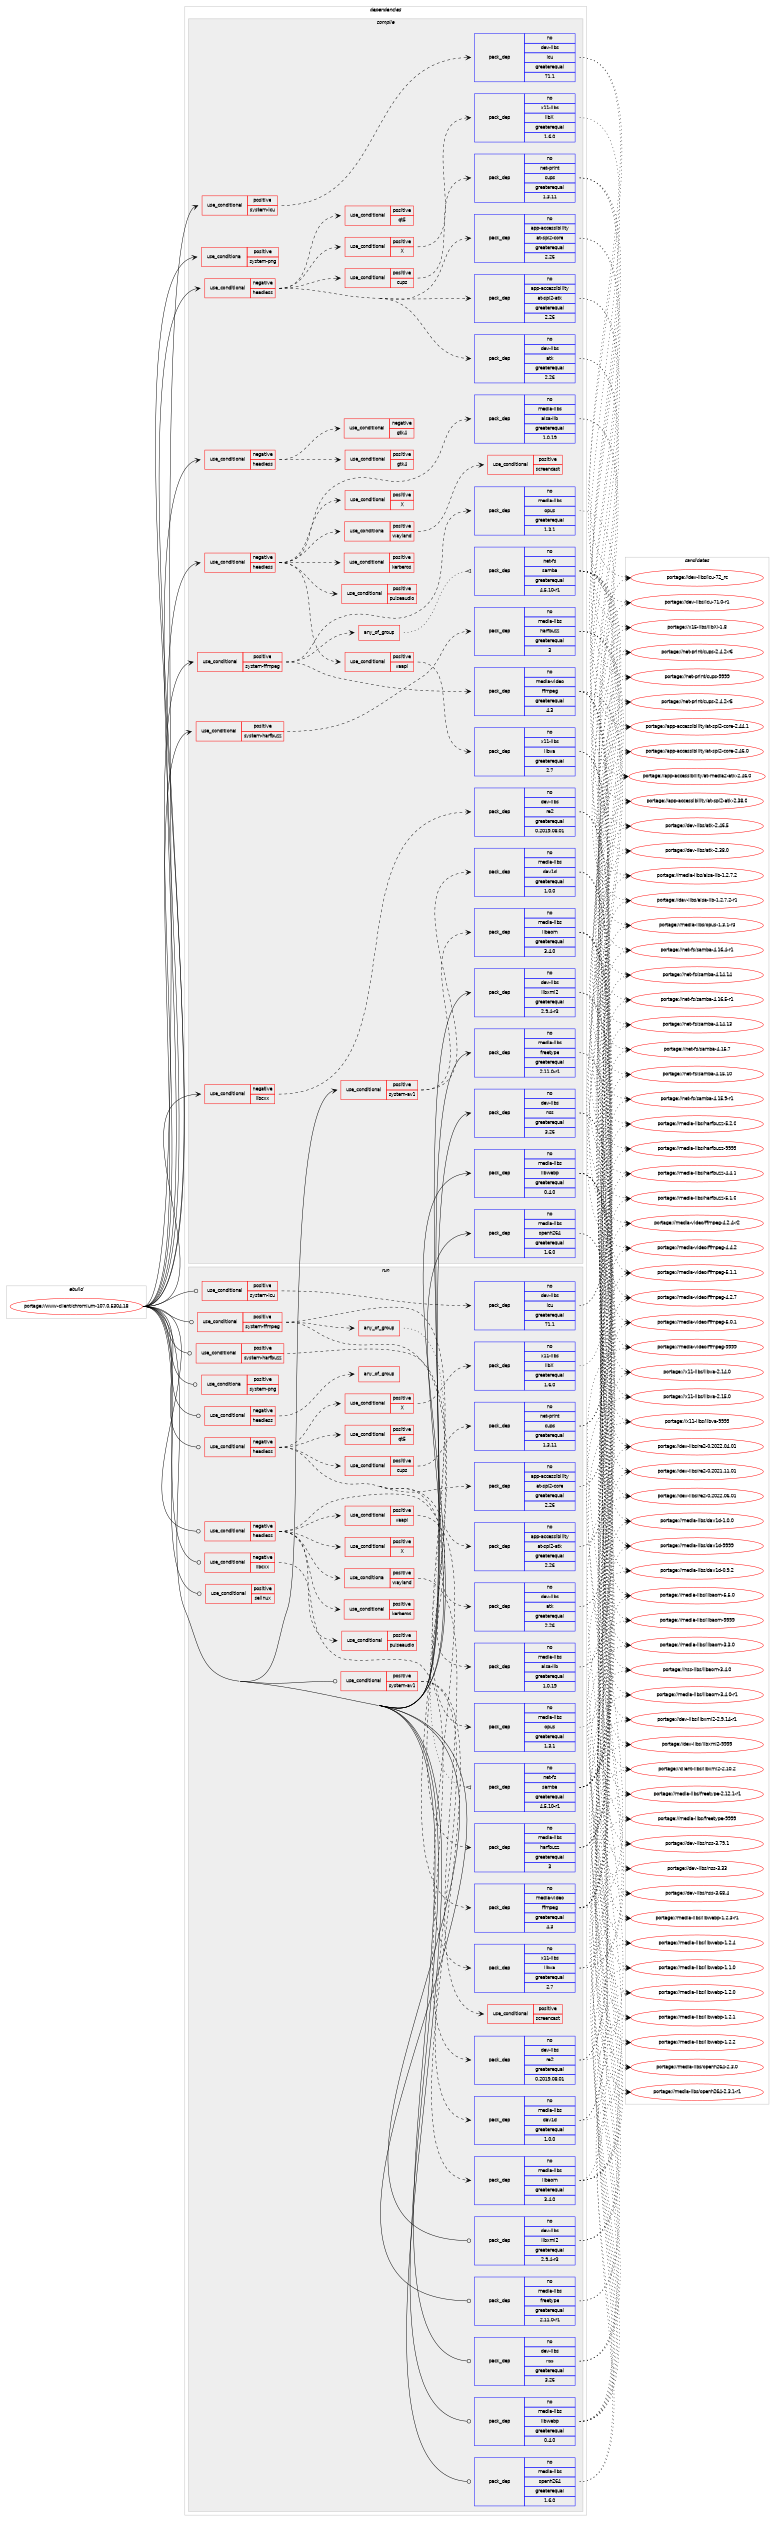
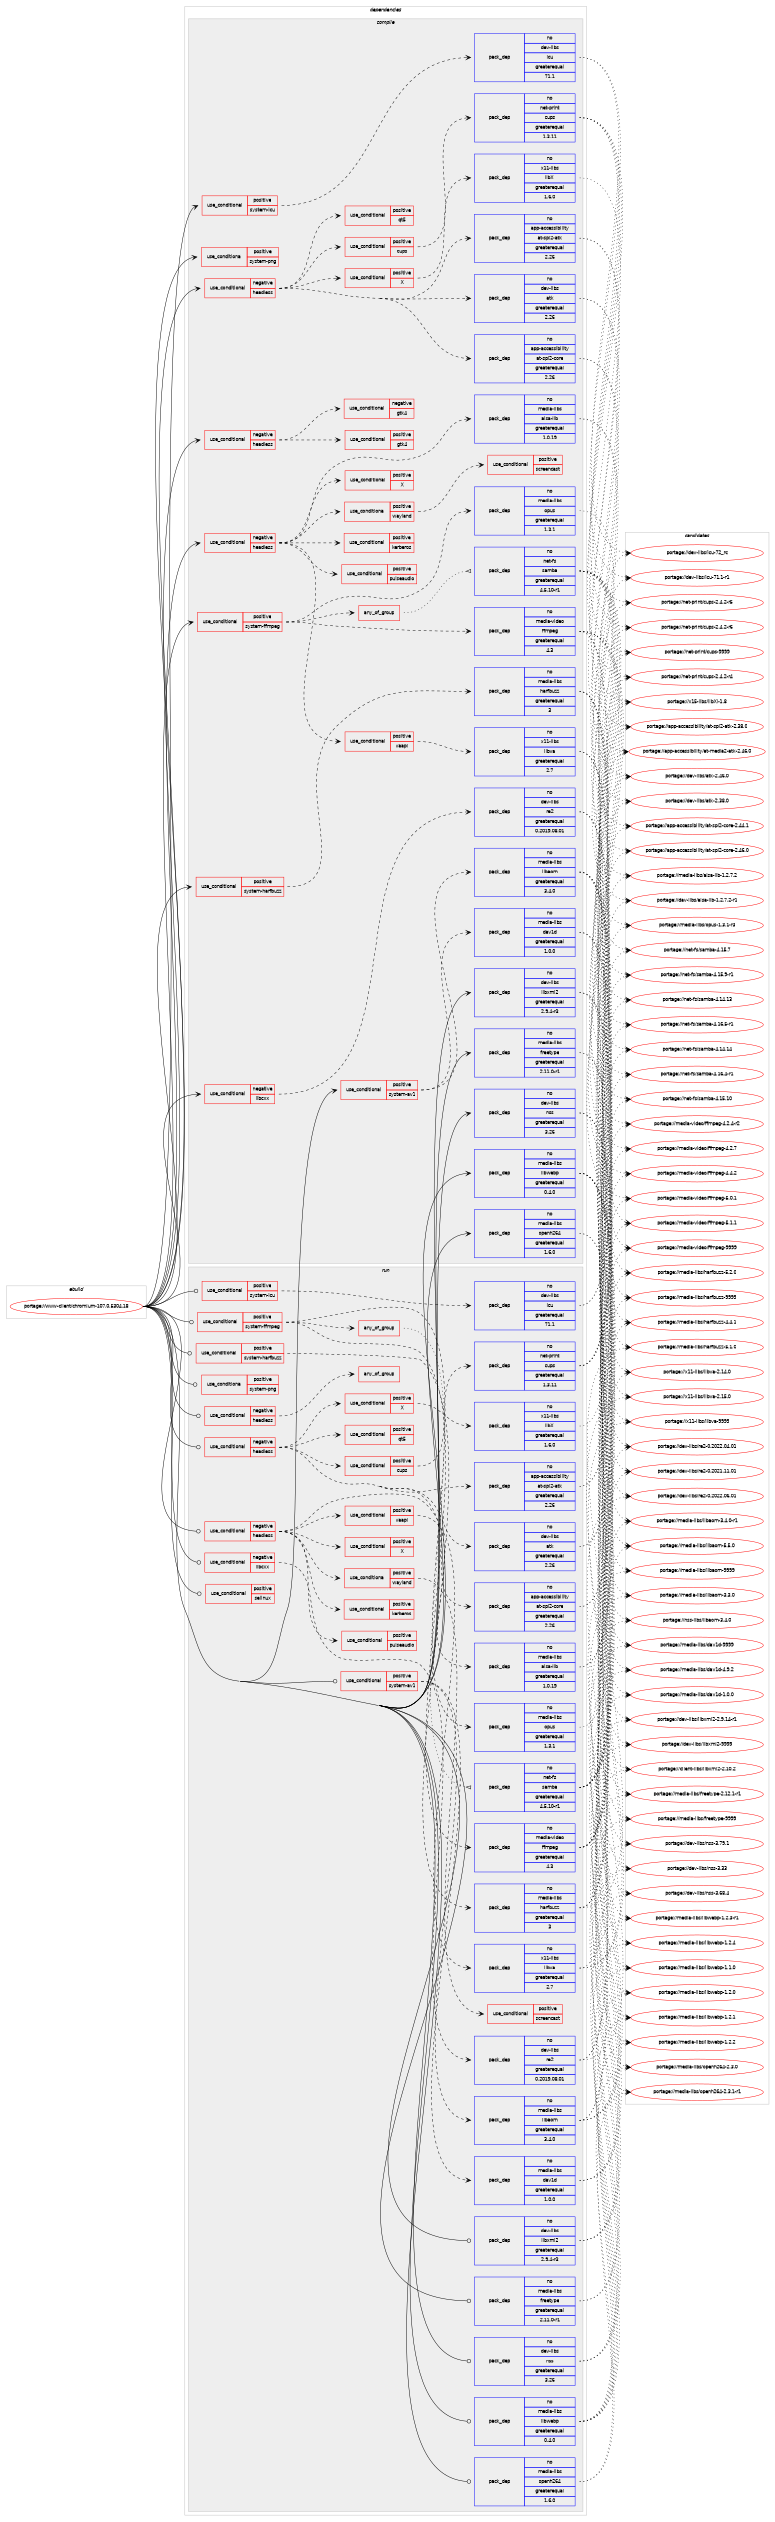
(697, 603) -> (697, 578)
none -> (697, 677)
(697, 826) -> (697, 776)
(697, 1571) -> (697, 1670)
